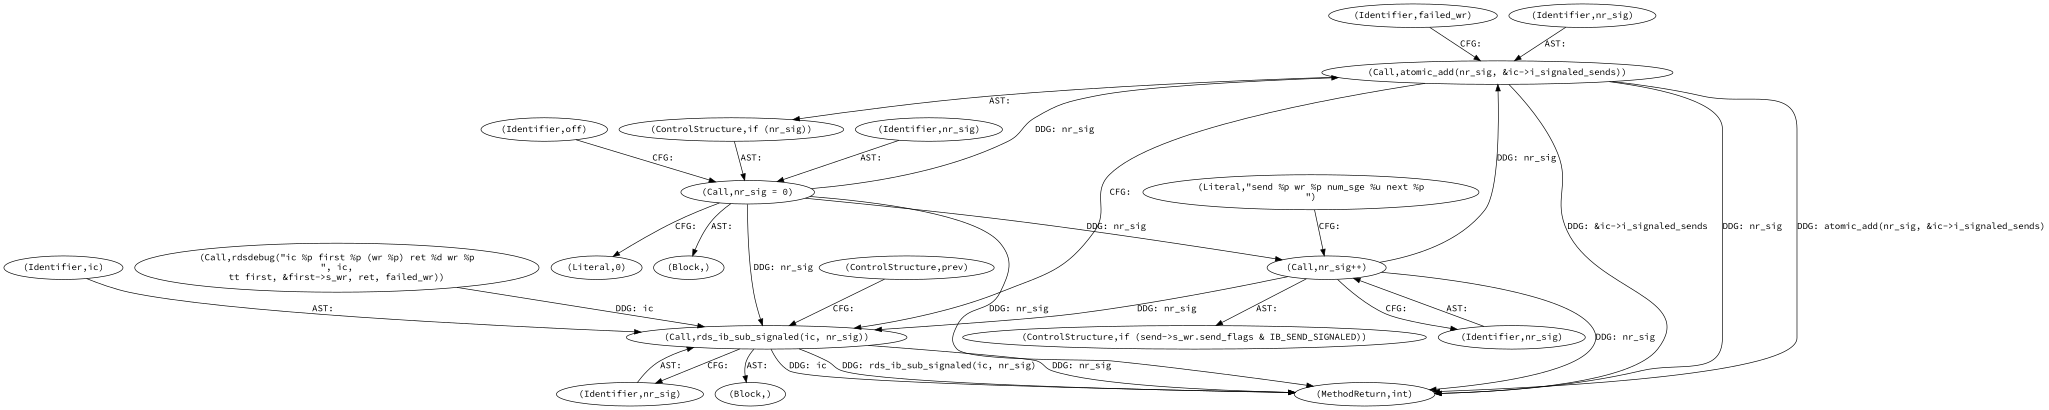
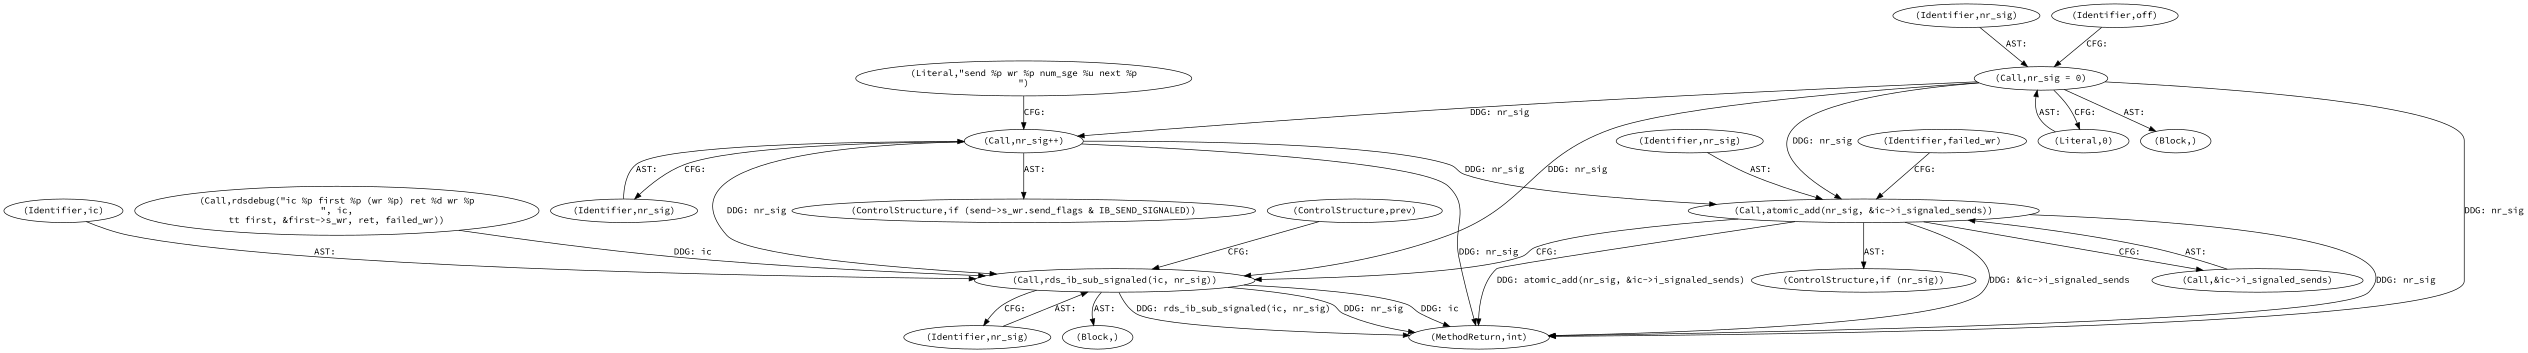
(739, 158) -> (2039, 118)
none -> (2258, 280)
